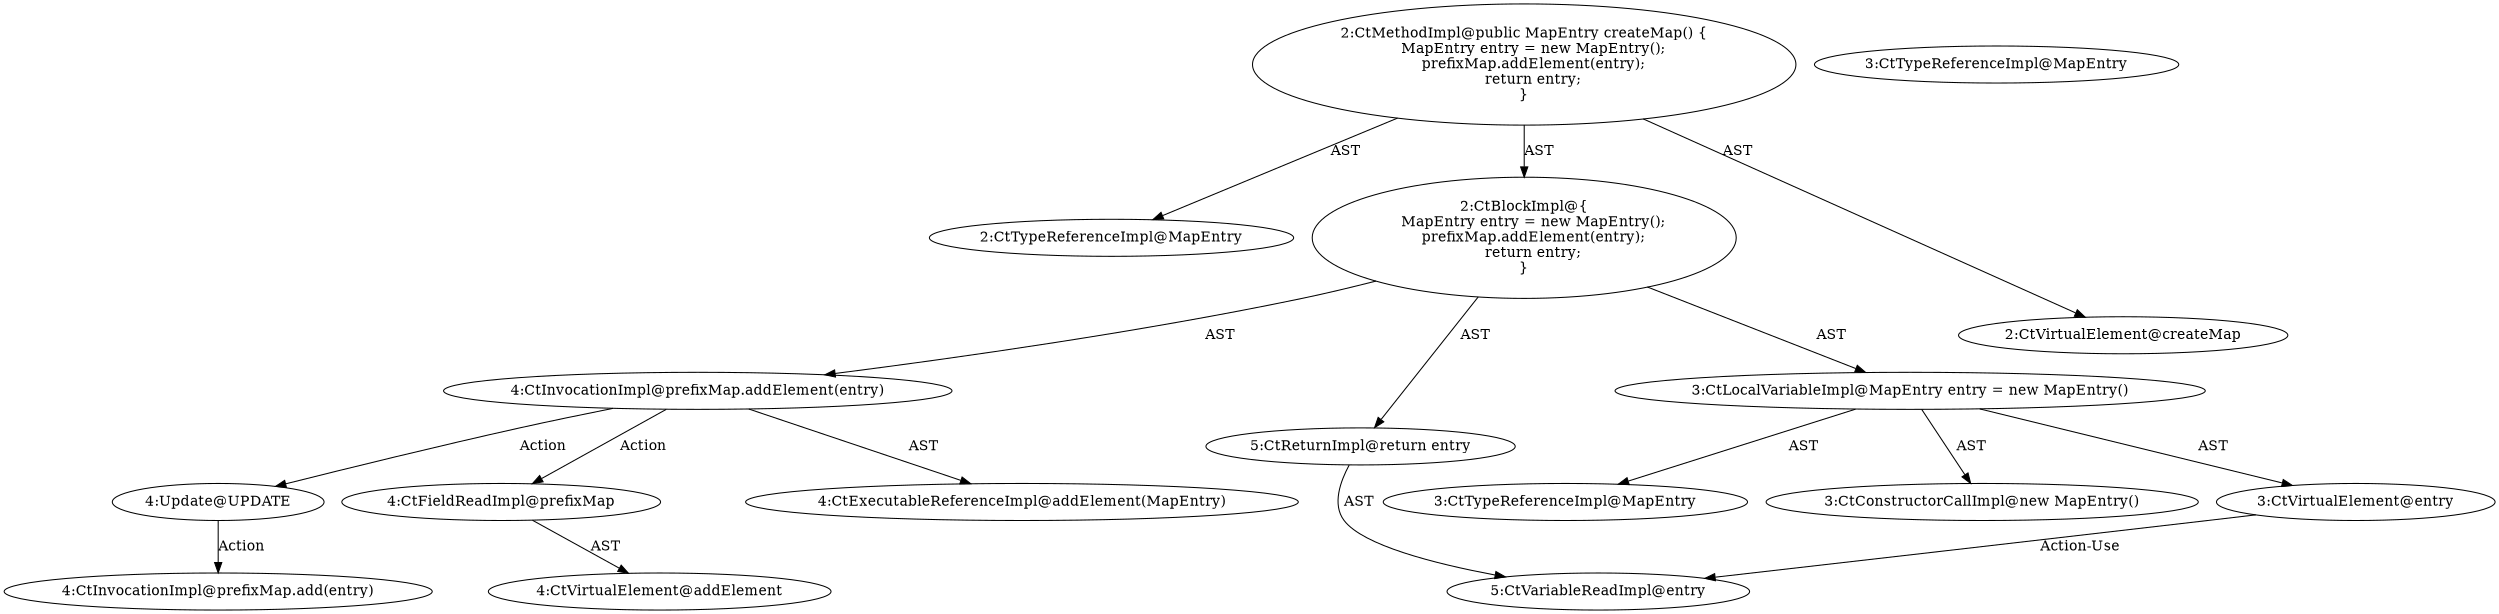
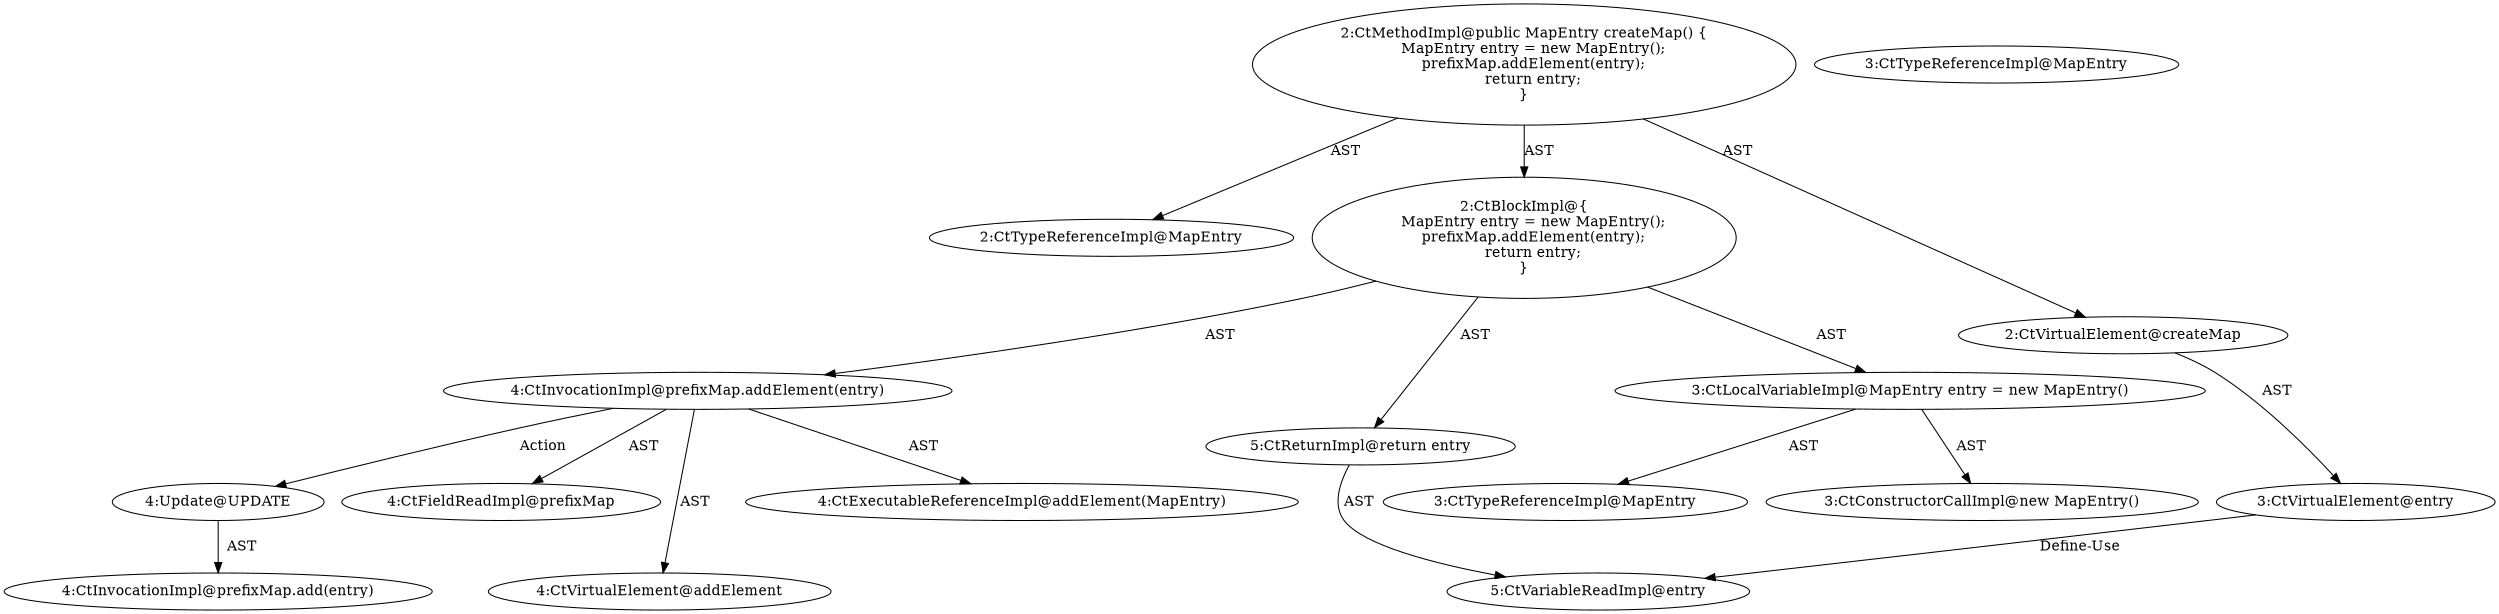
(644, 446) -> (644, 446)
(2131, 446) -> (2260, 406)
(576, 544) -> (680, 486)
(242, 547) -> (242, 547)
(2080, 547) -> (2080, 547)
